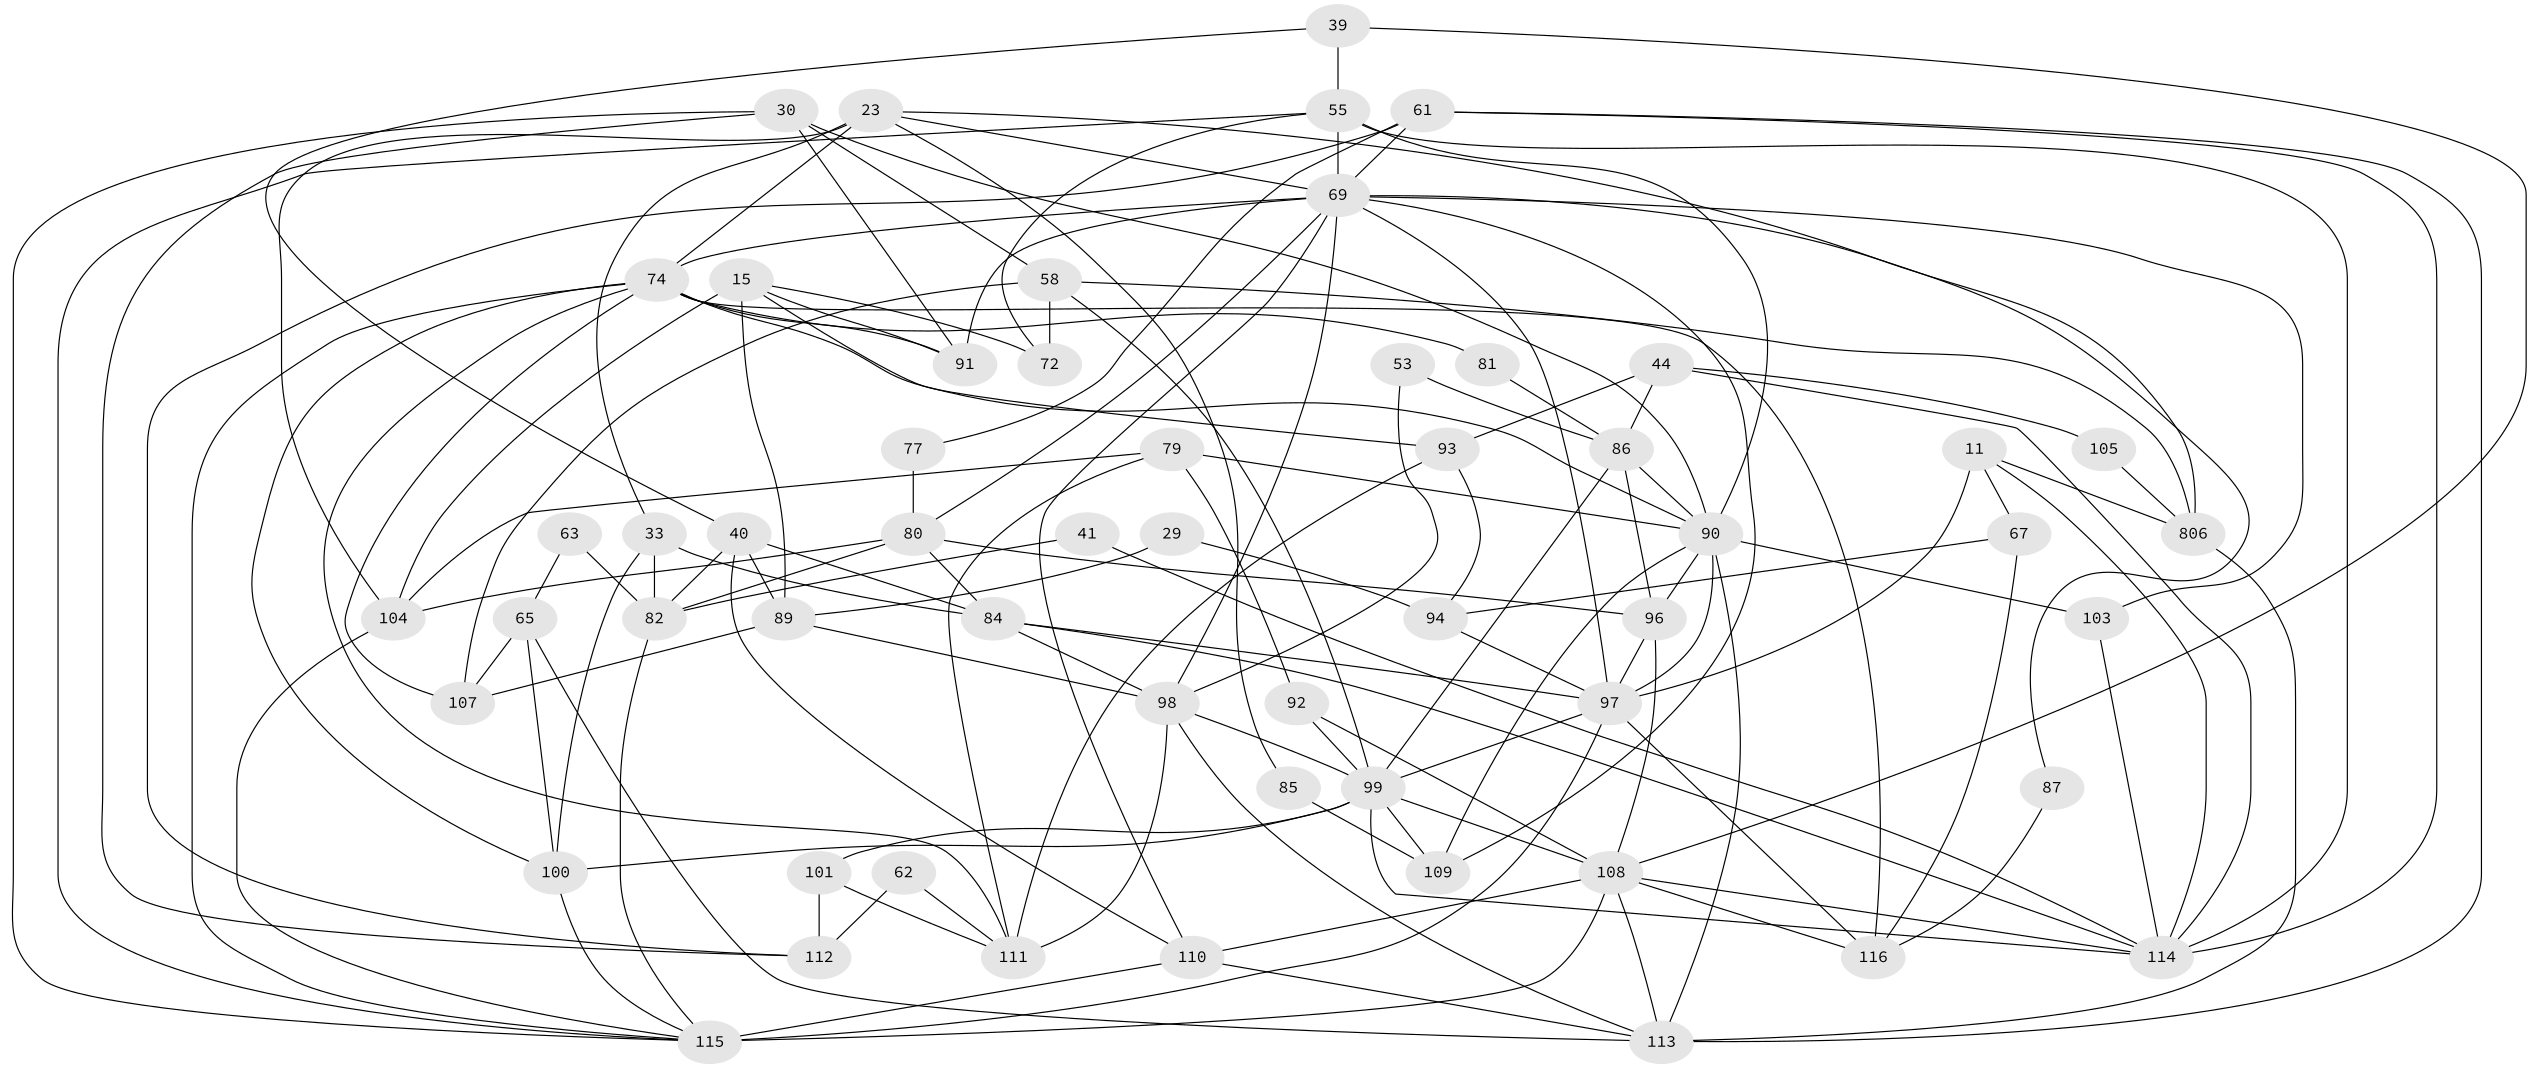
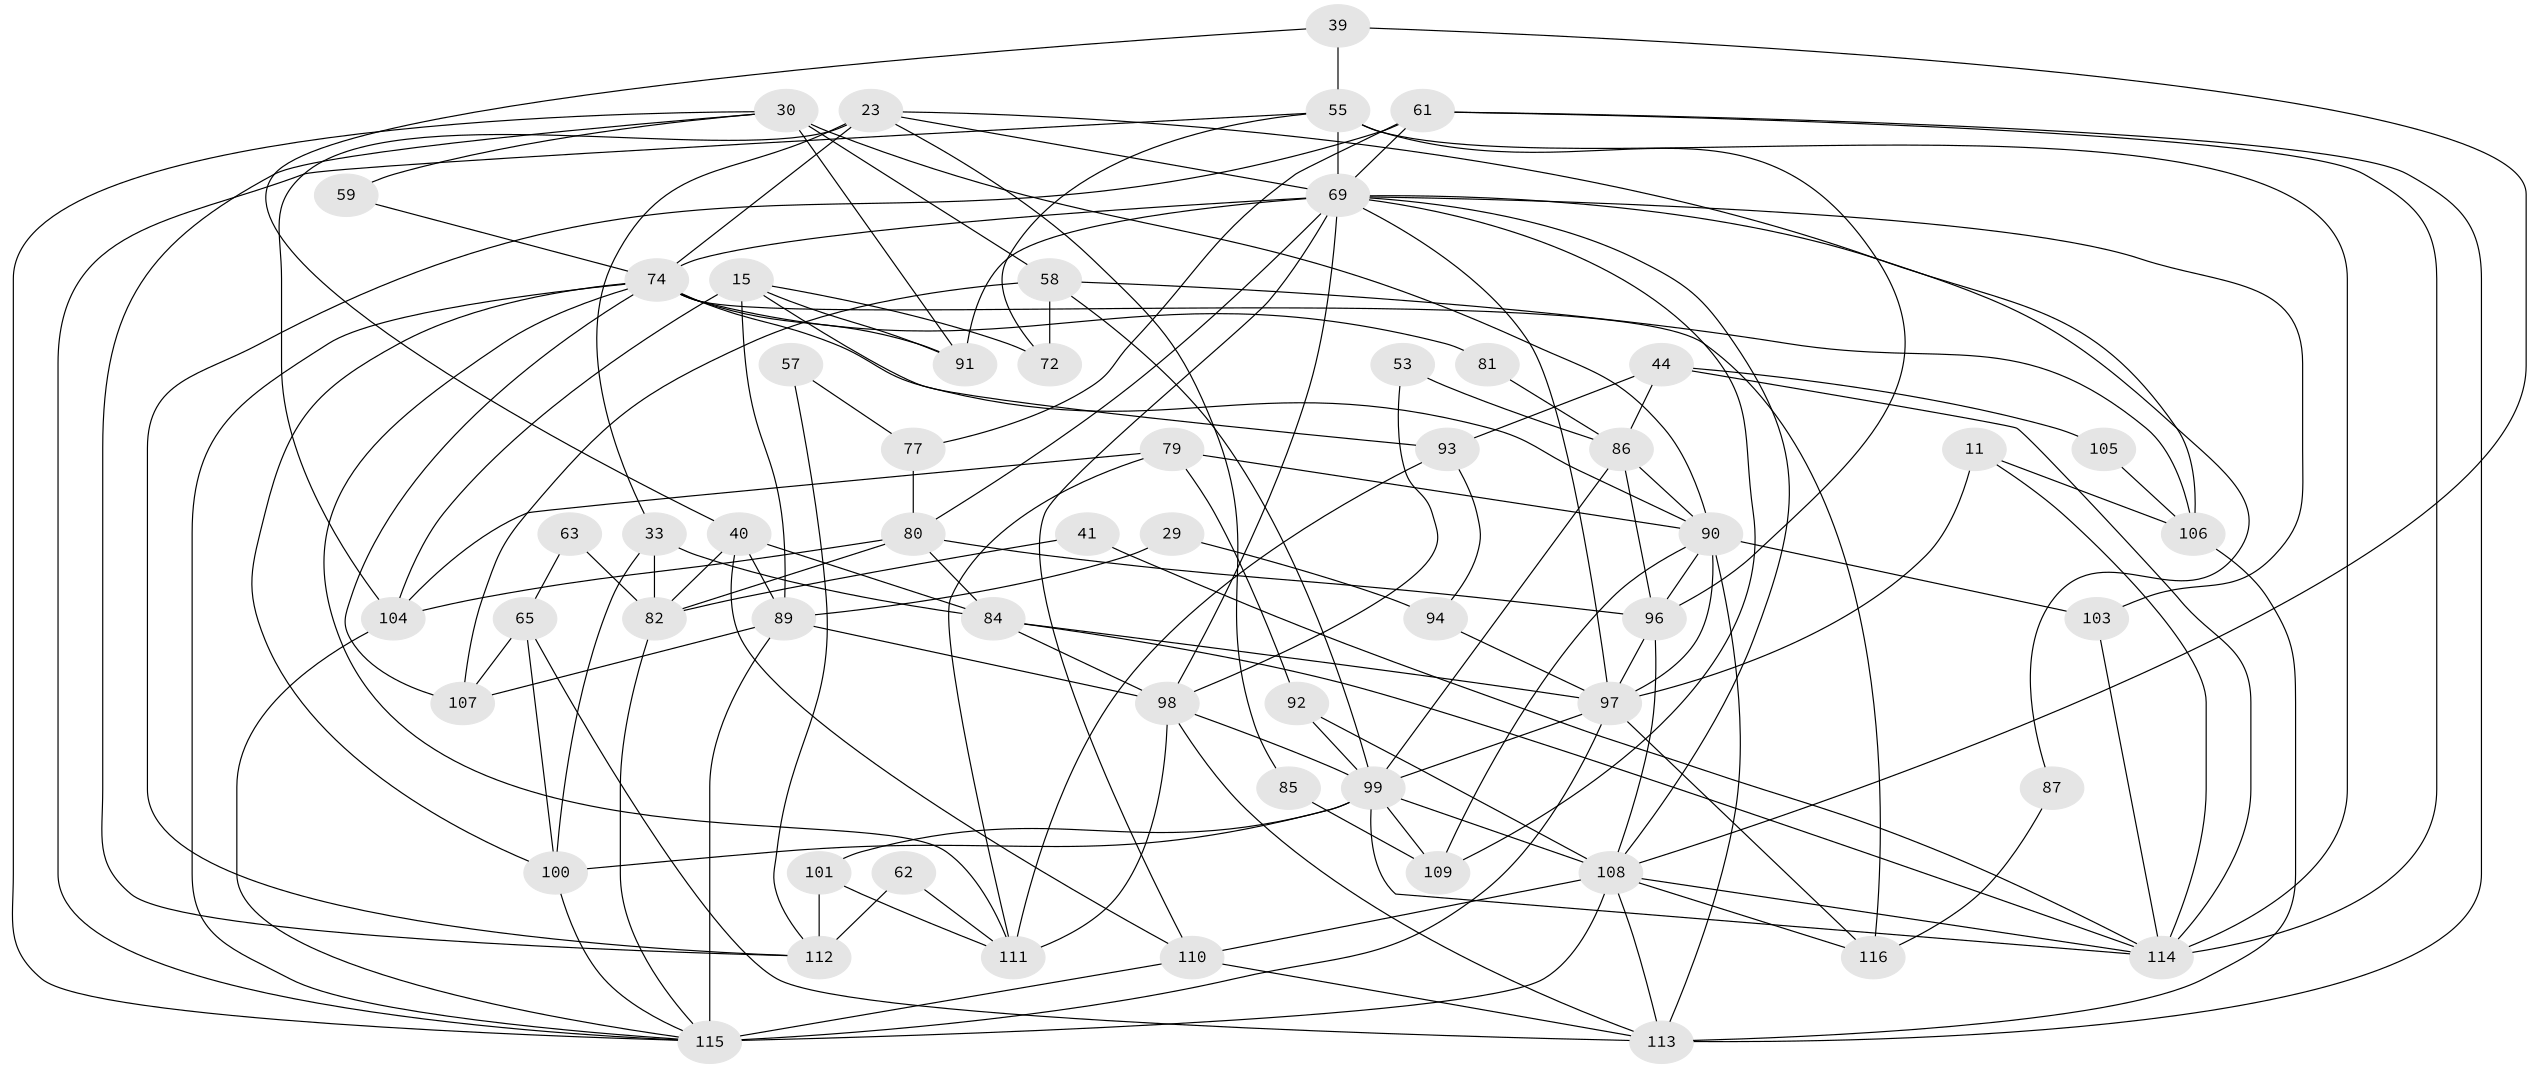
(1662, 188) -> (1824, 199)
none -> (346, 195)
none -> (791, 365)
none -> (1786, 458)
(2019, 534) -> none
(2193, 534) -> (2193, 534)
none -> (710, 812)
